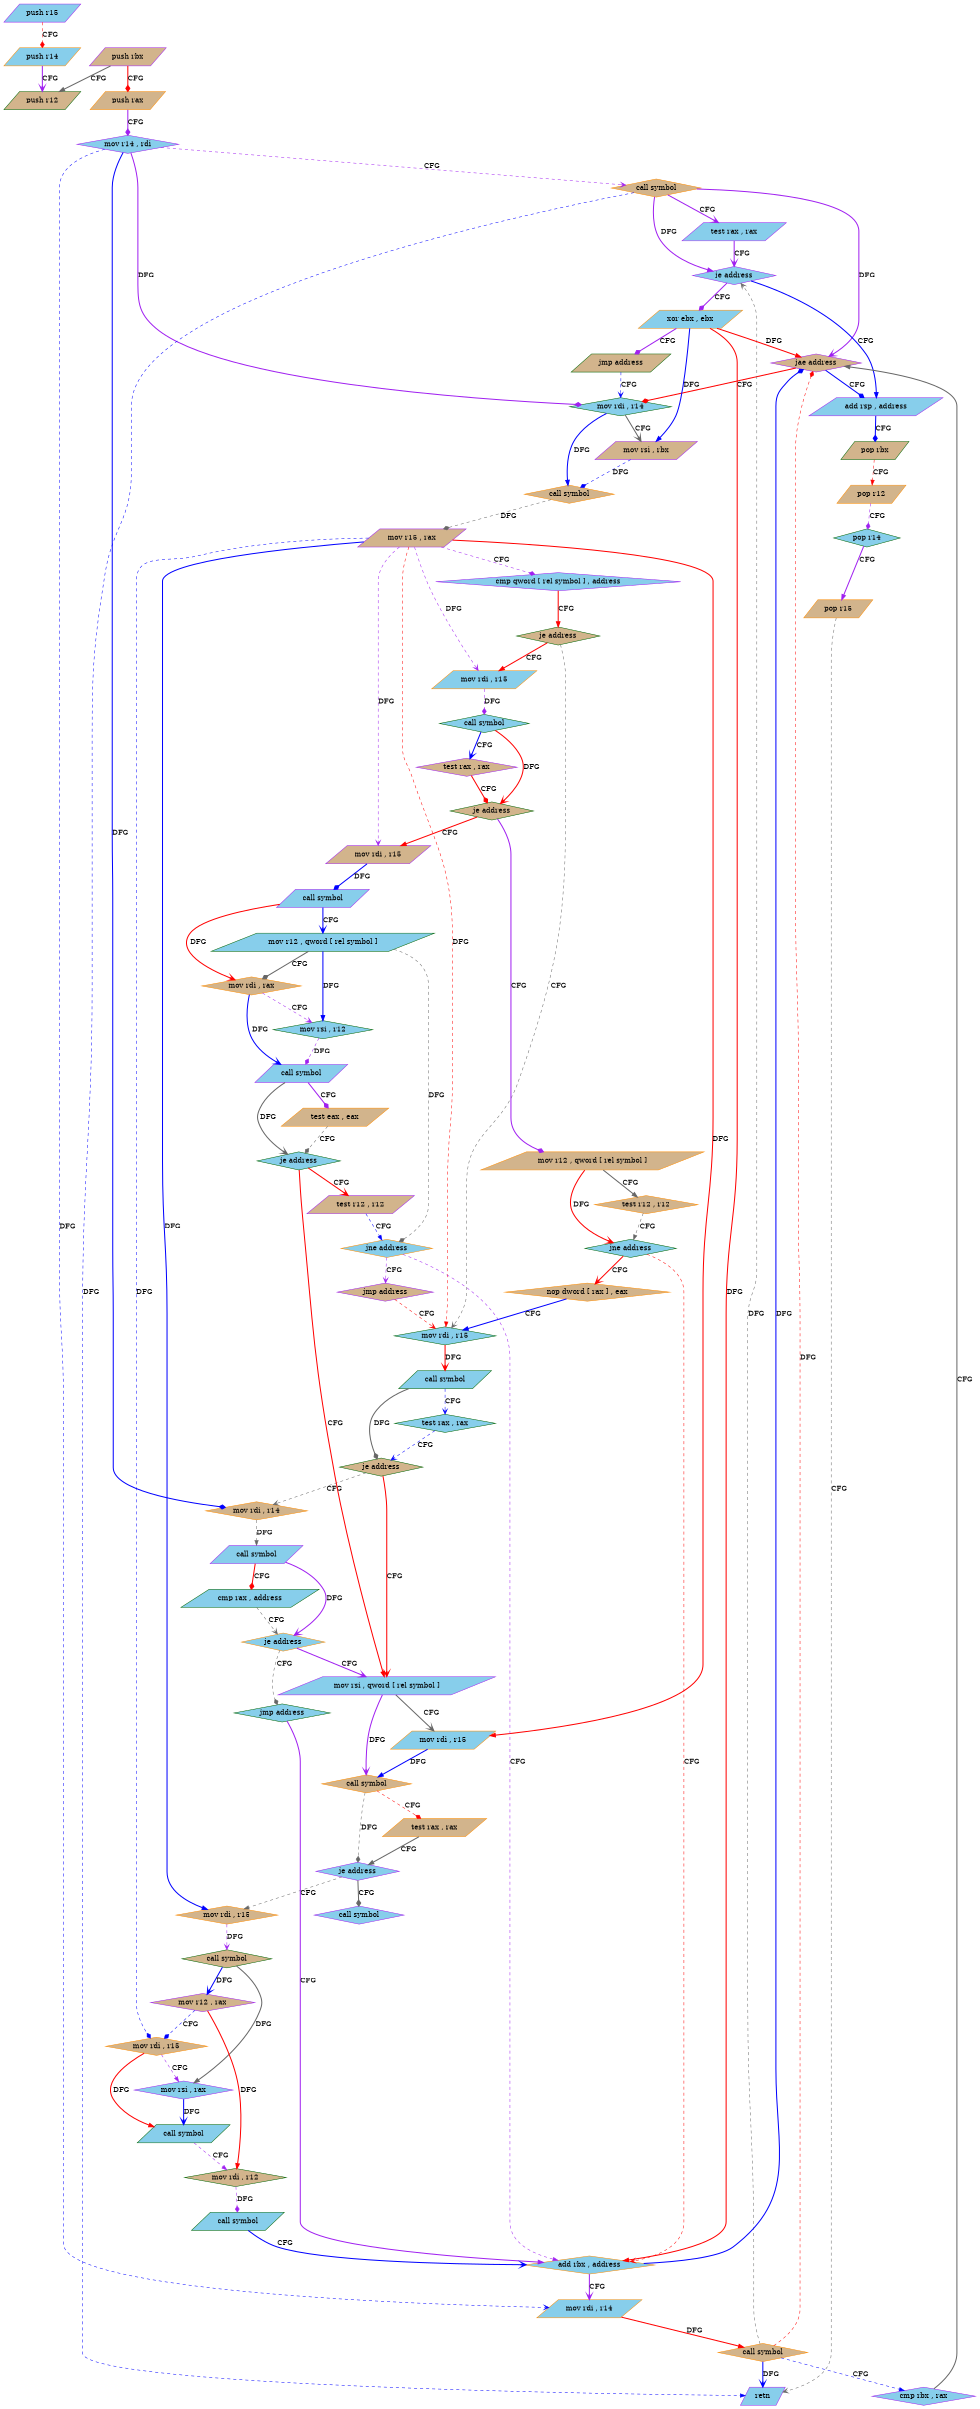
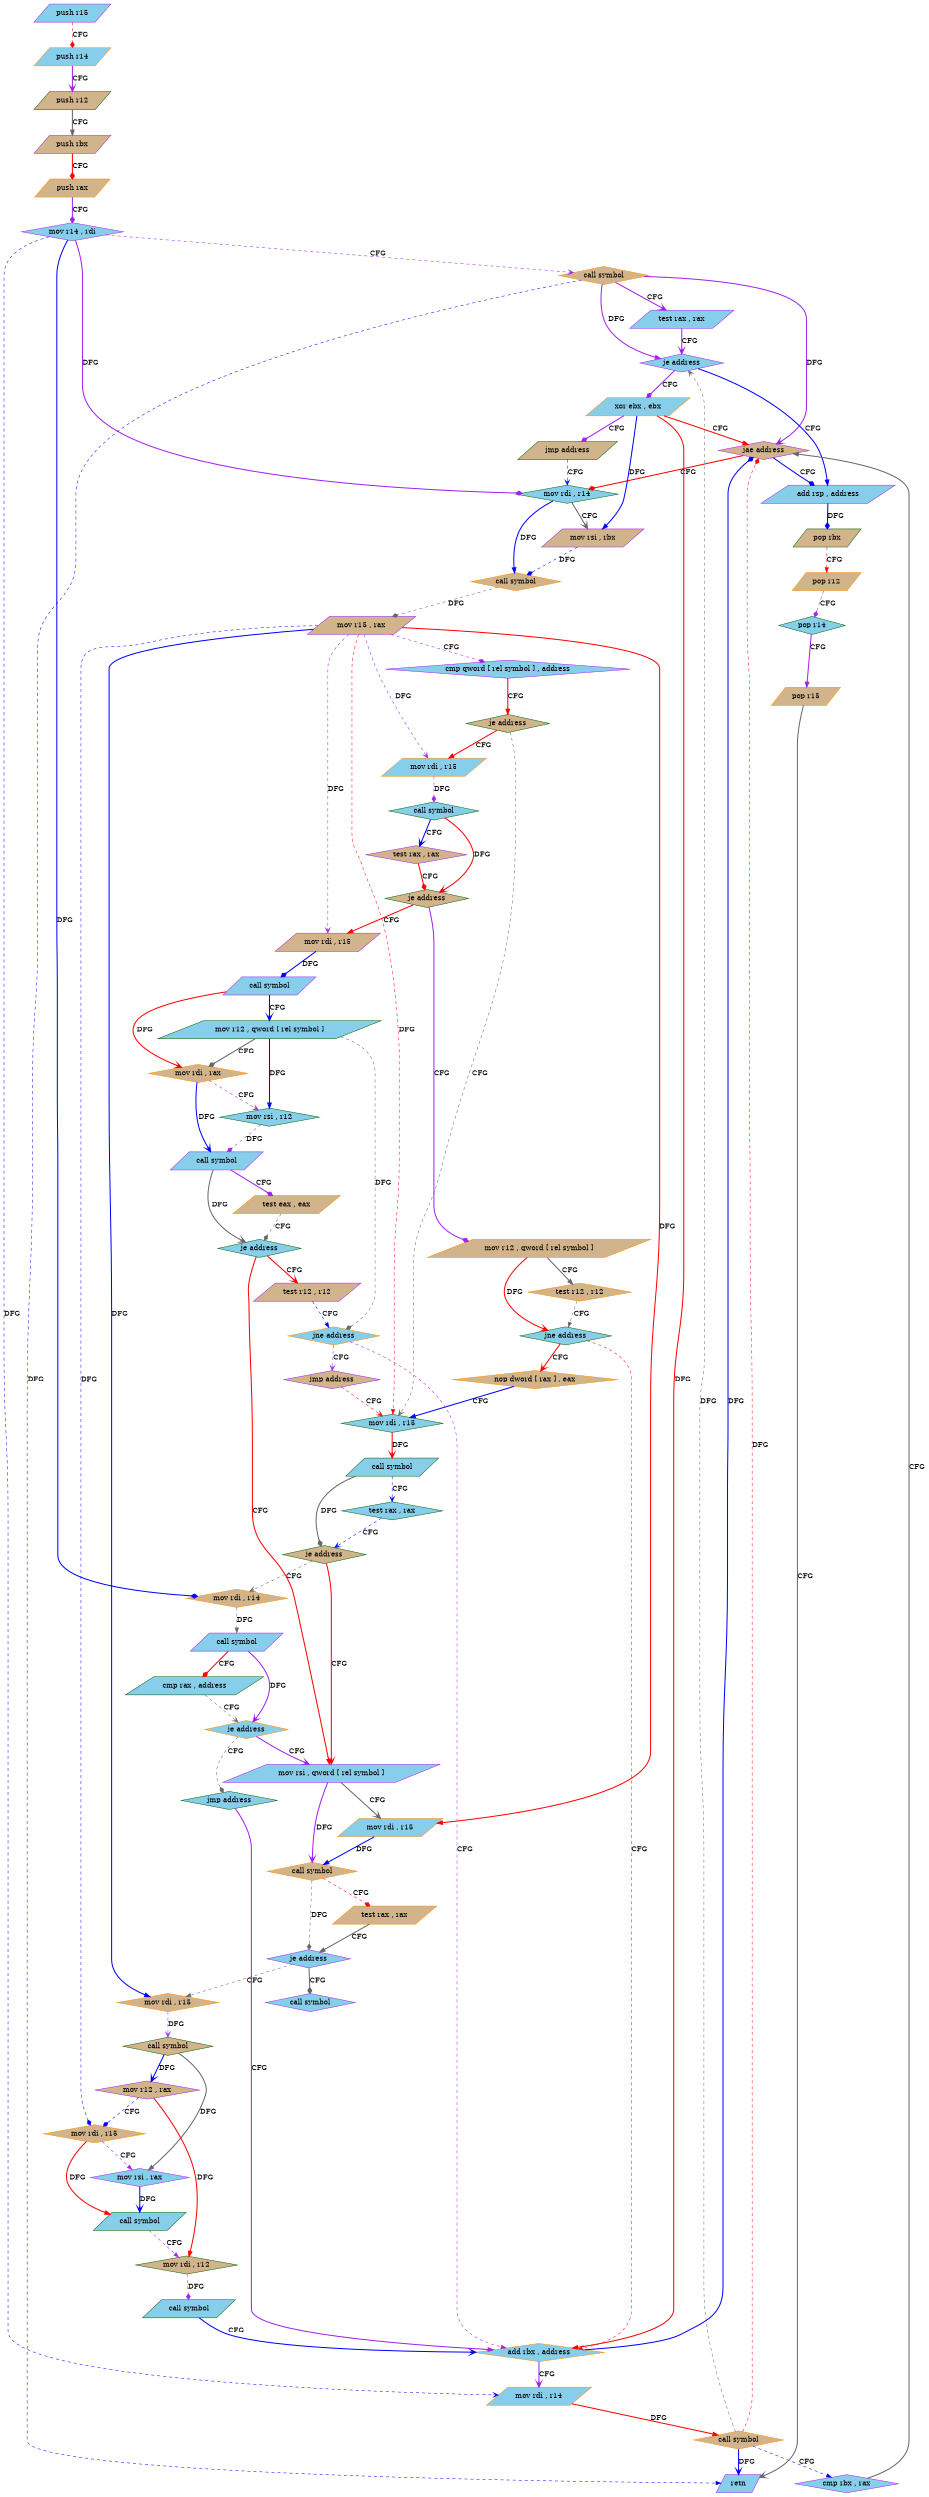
(87, 78) -> (72, 120)
(774, 341) -> (720, 429)
(883, 429) -> (836, 516)
(831, 1516) -> (797, 1598)
